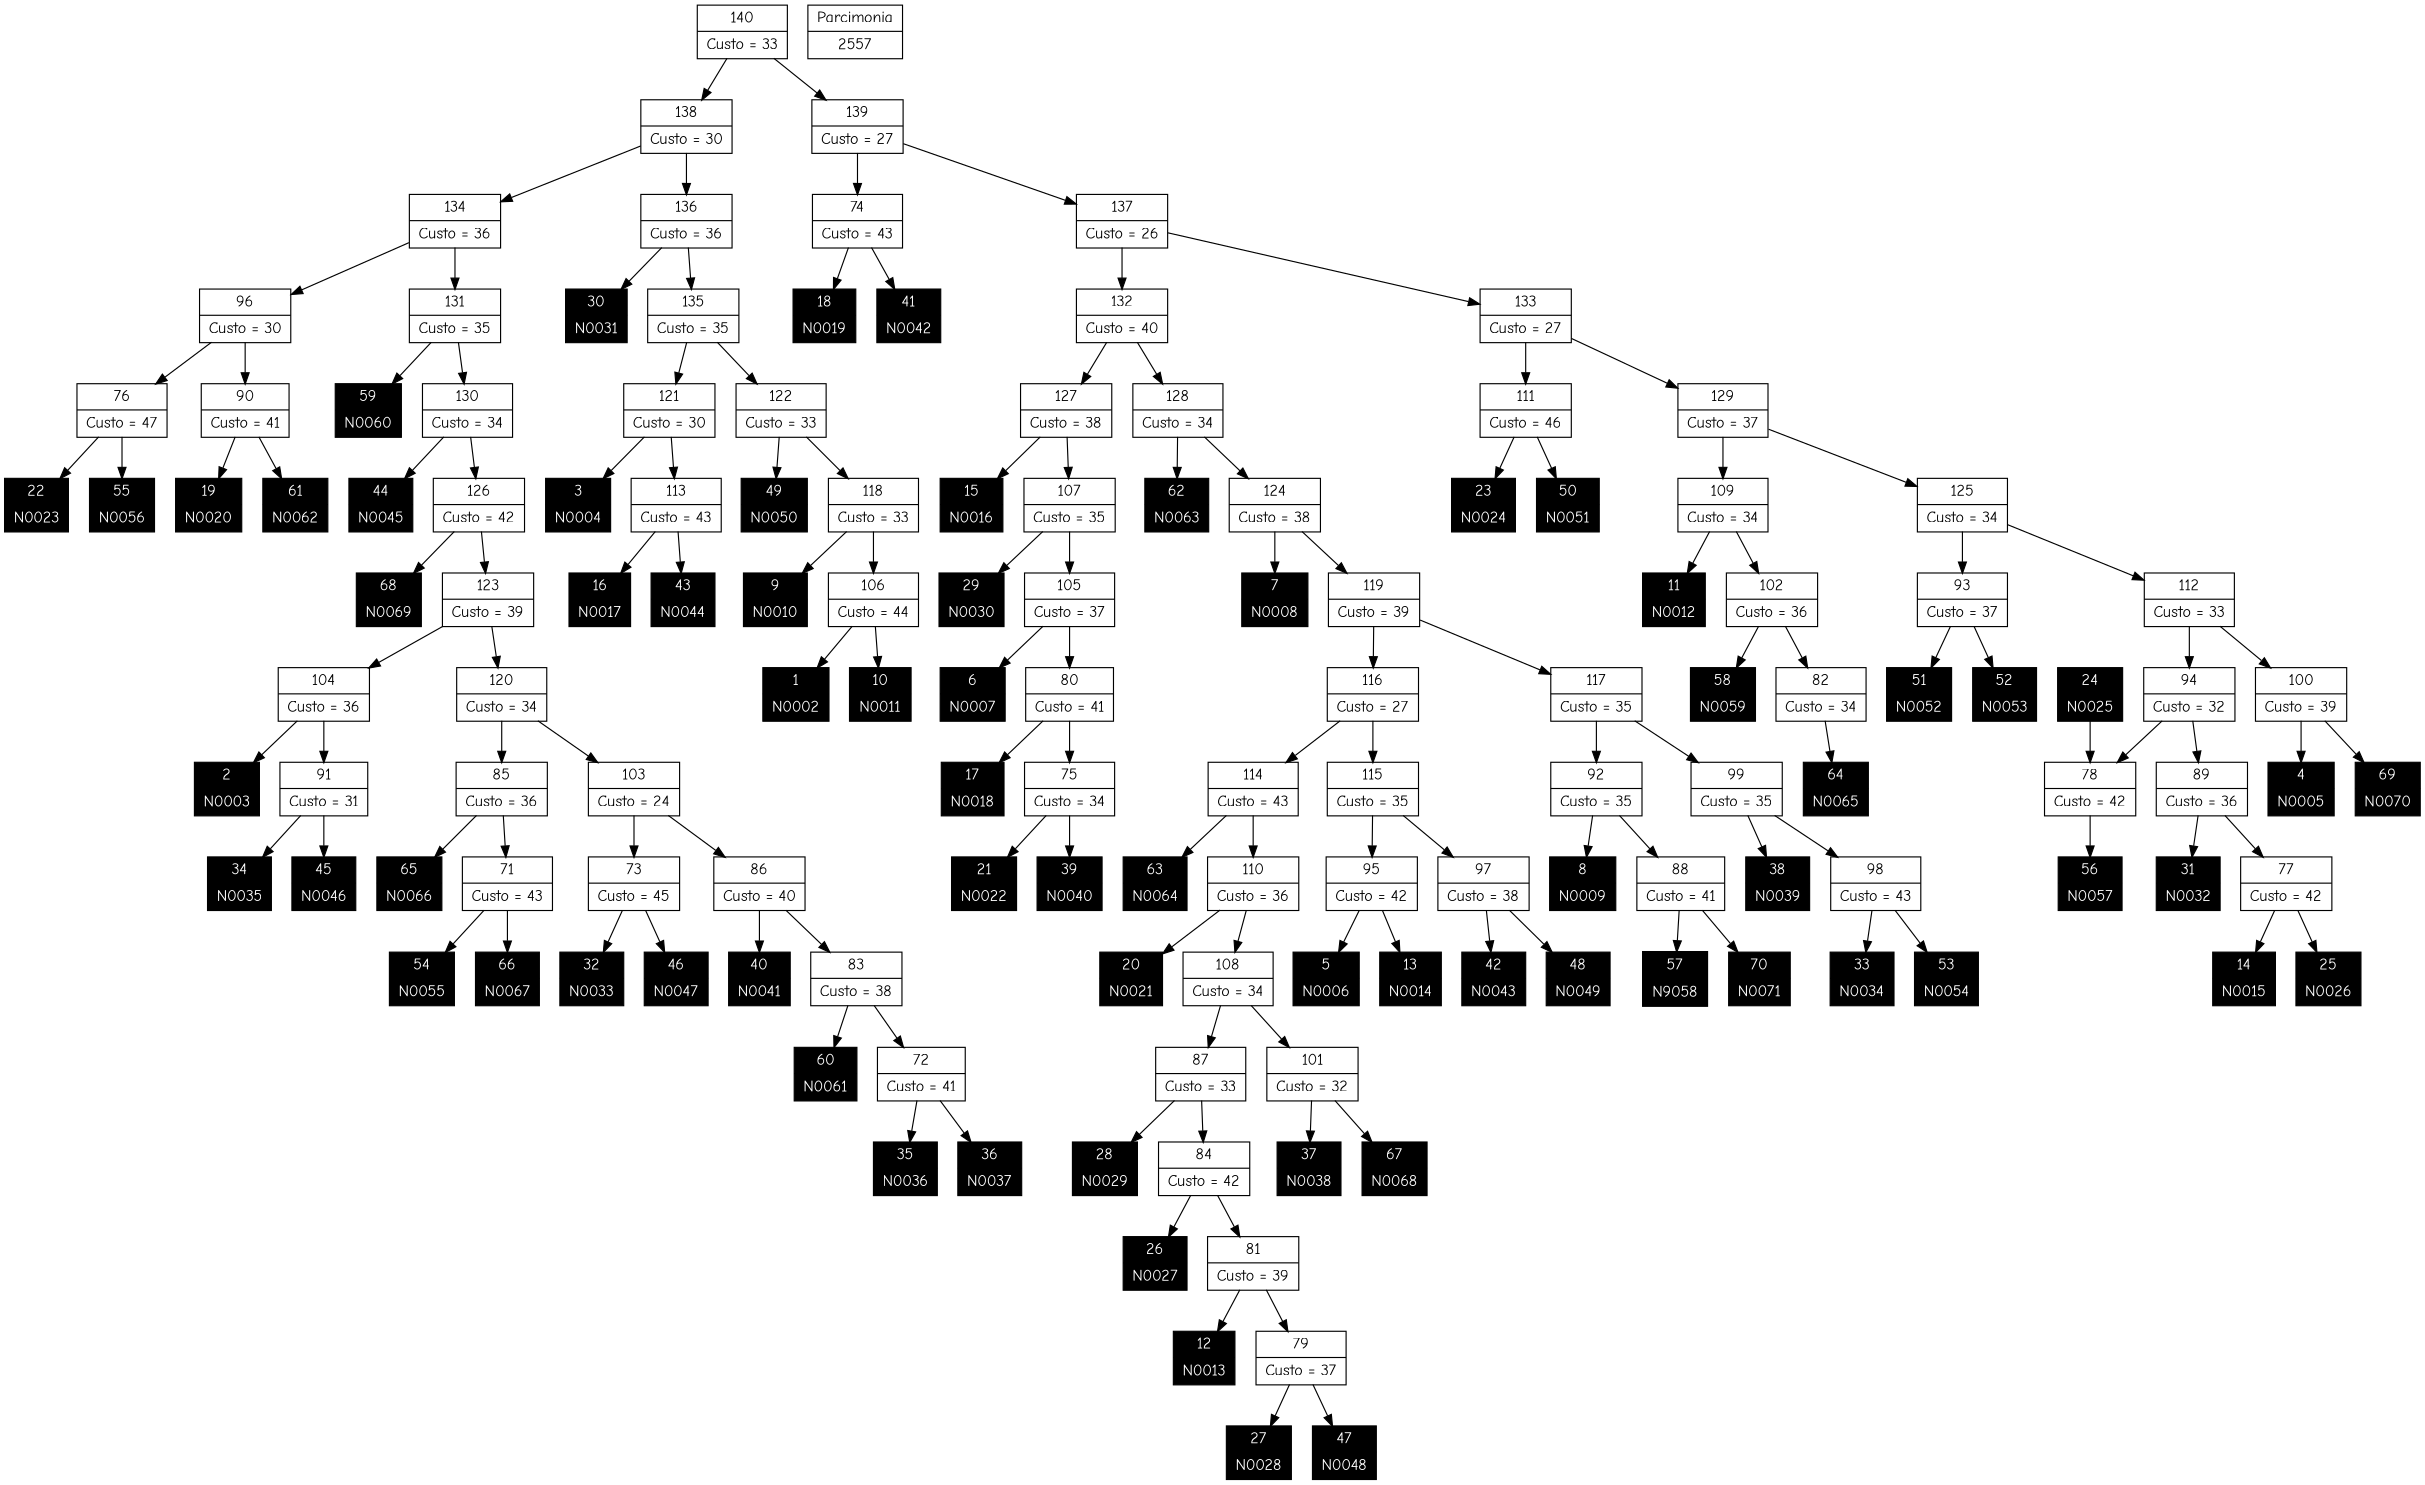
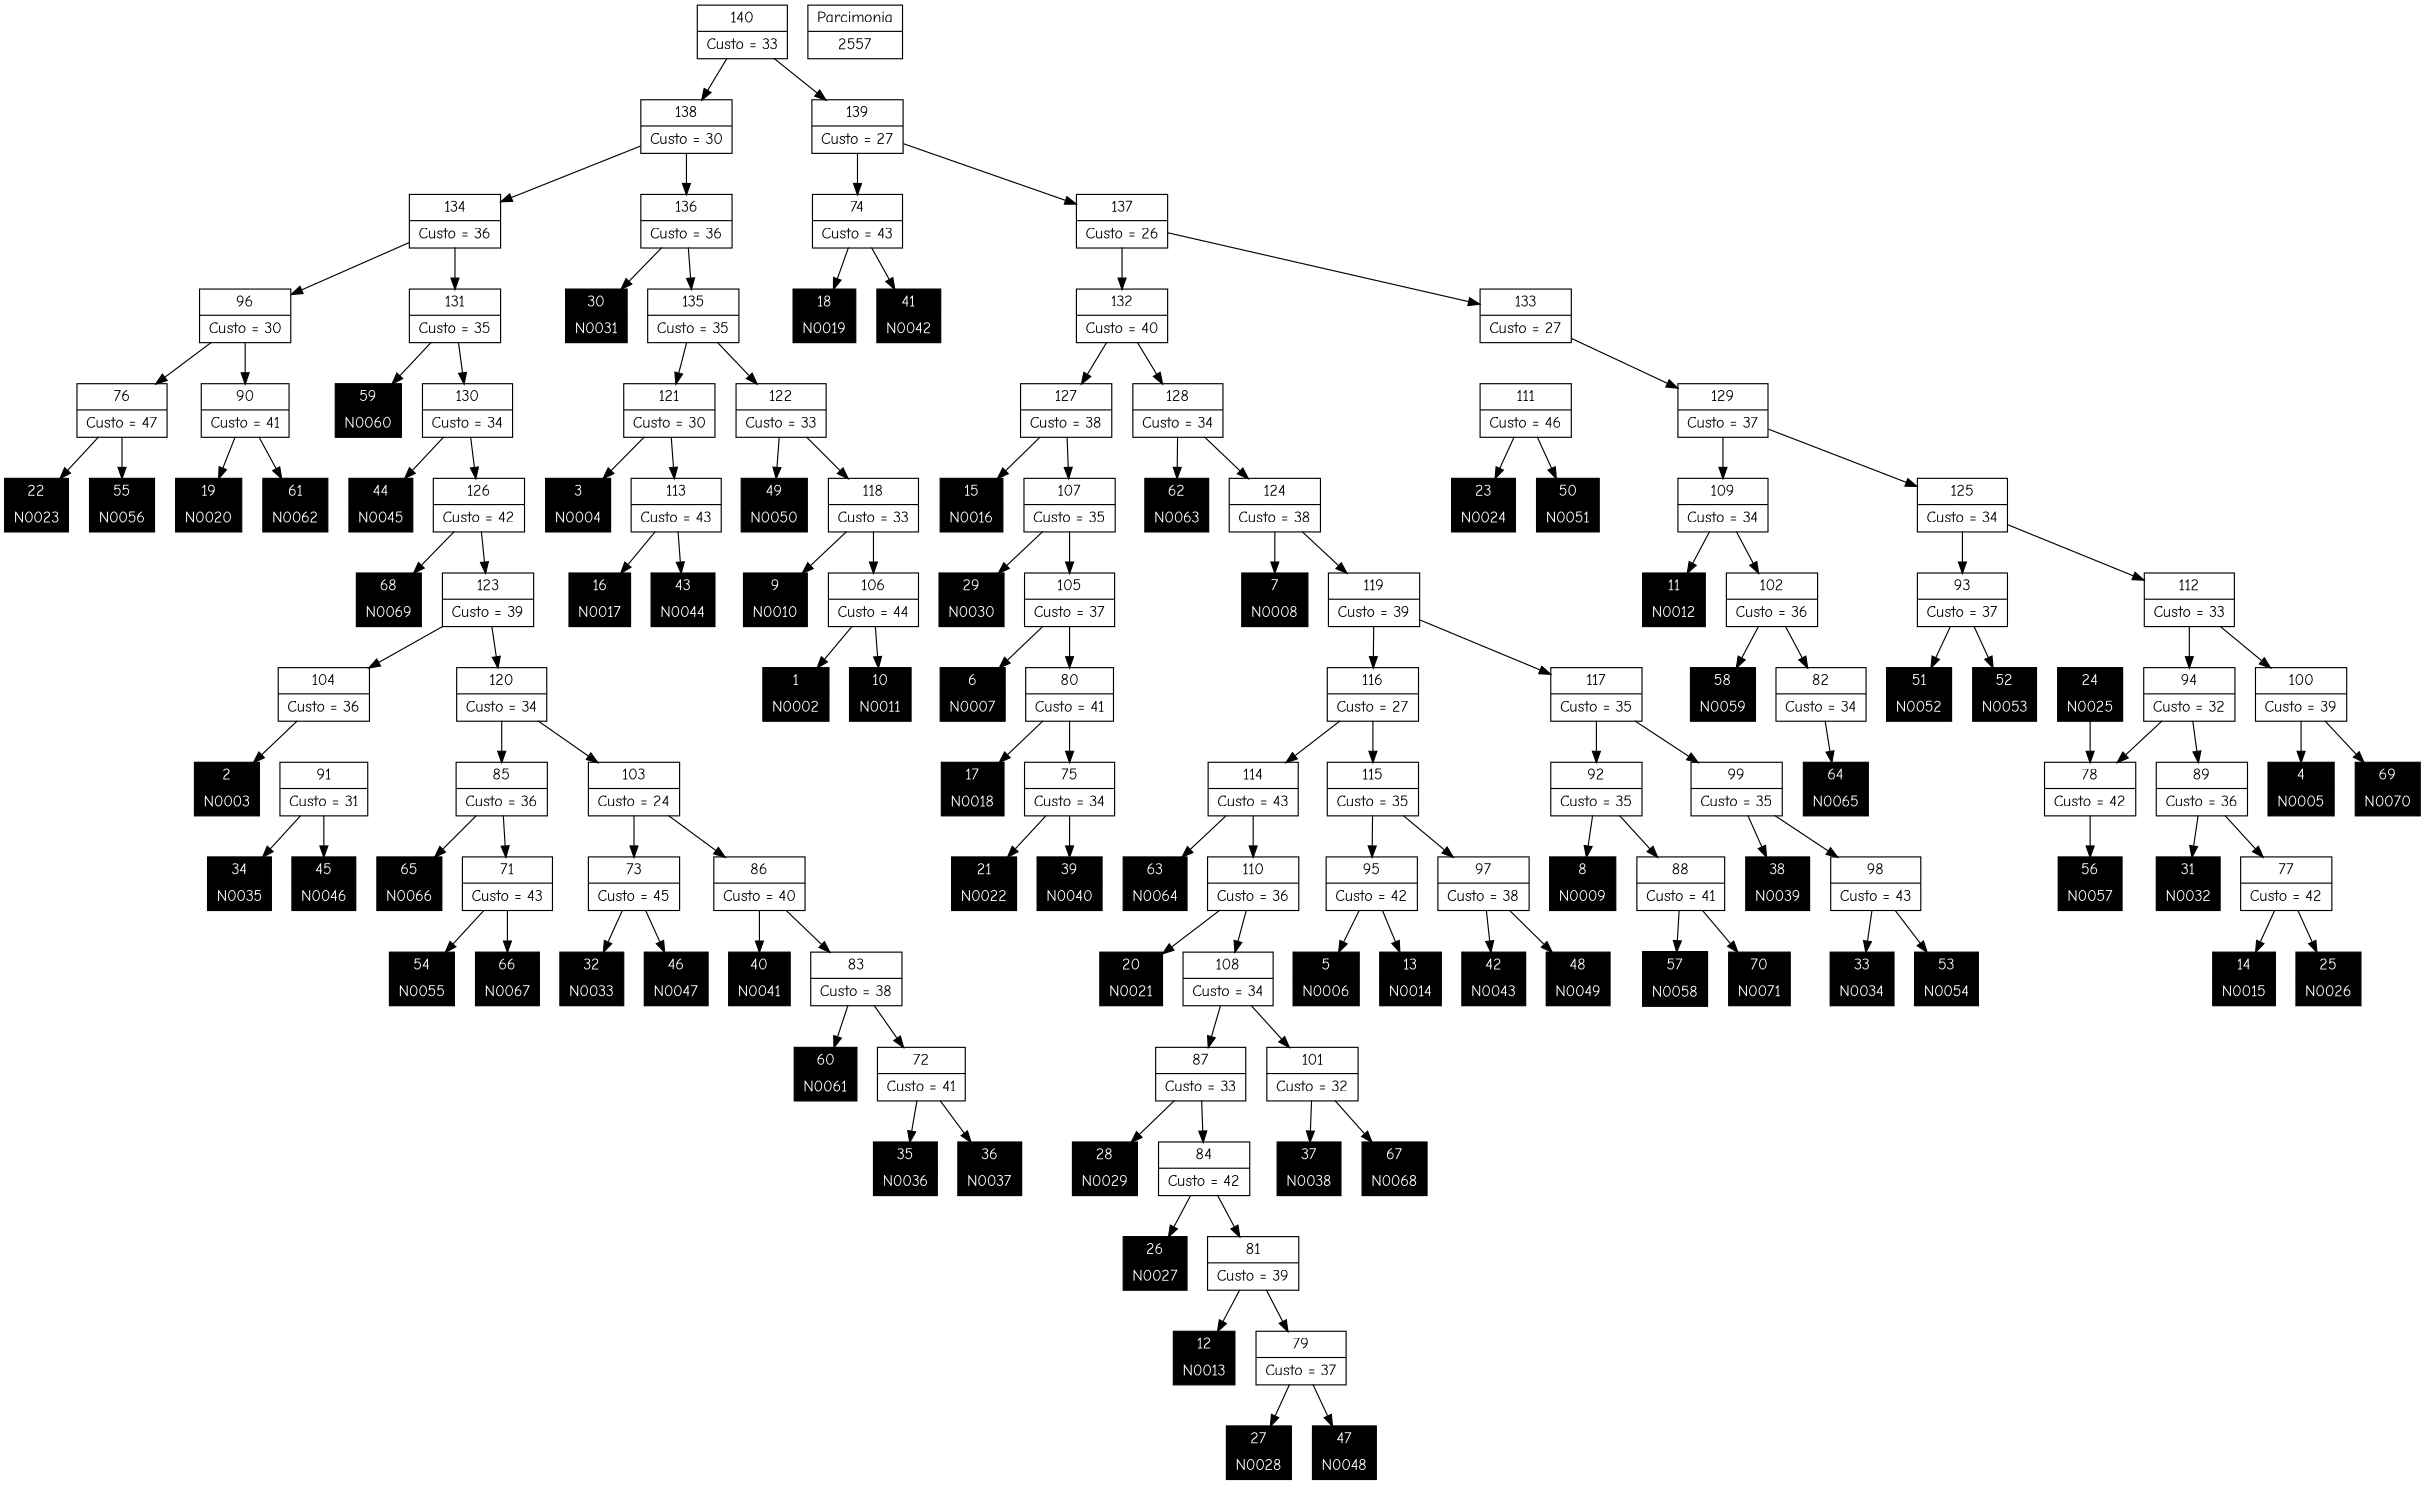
(1526, 357) -> none
(324, 736) -> none
(1675, 992) -> (1675, 992)
